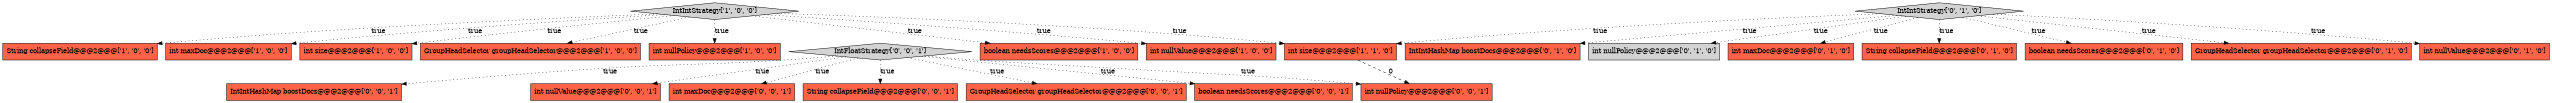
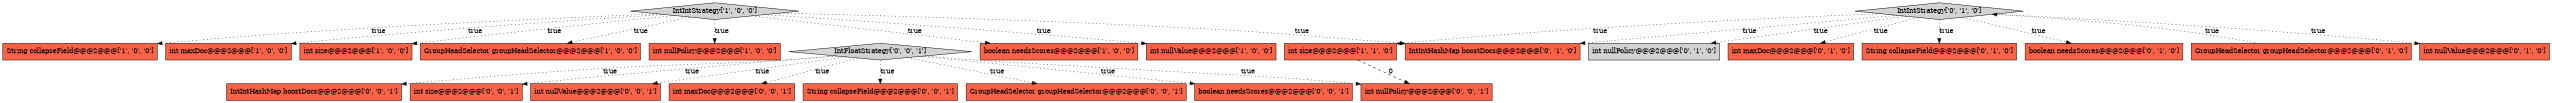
(1029, 24) -> (1090, 23)
(2101, 29) -> (2128, 25)
none -> (466, 92)
